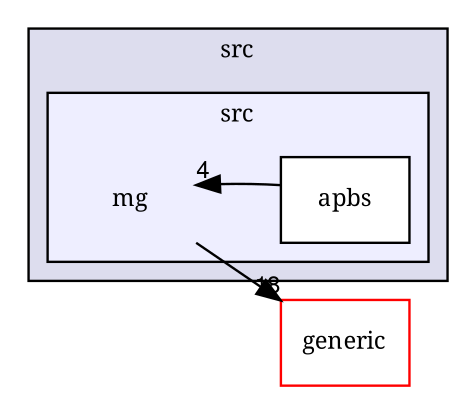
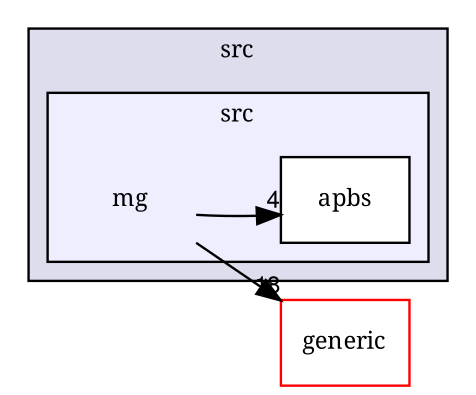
(250, 184) -> (226, 216)
